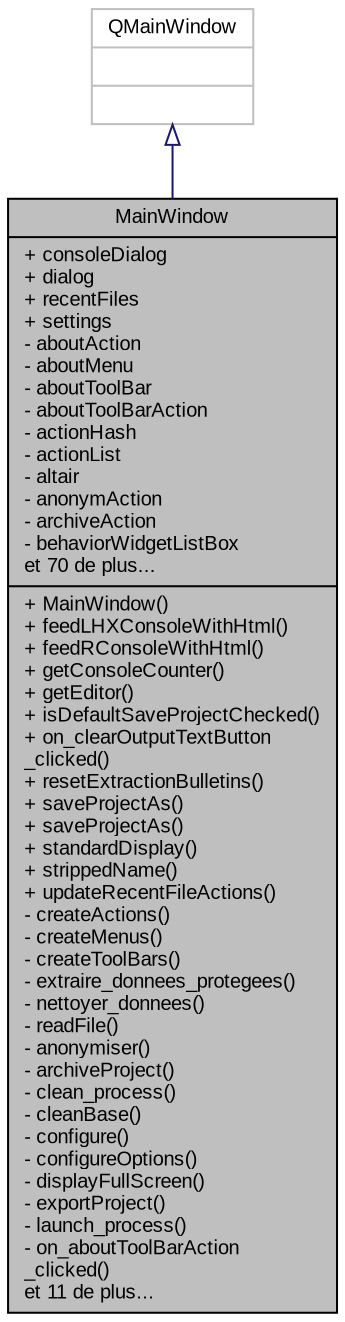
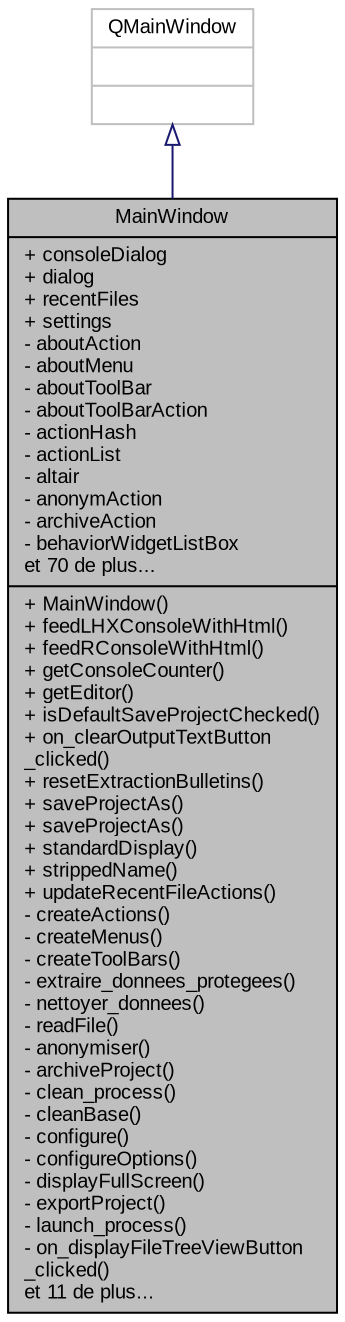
(132, 1248) -> (164, 1248)
